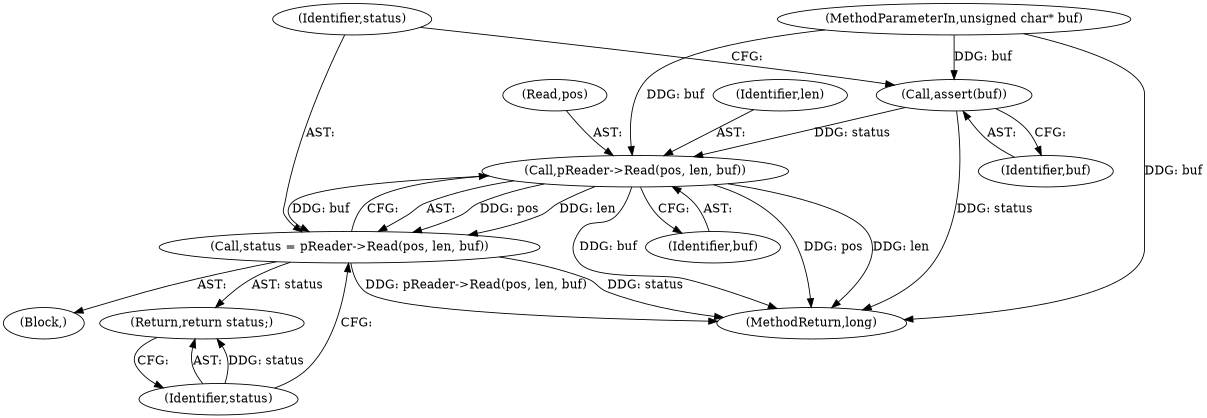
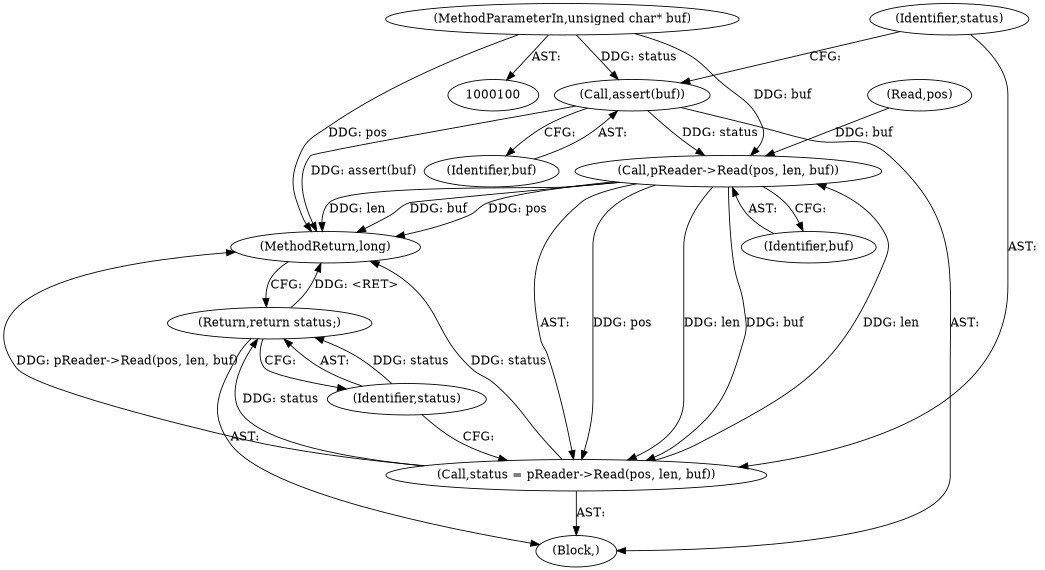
(983, 57) -> (639, 57)
none -> (493, 95)
(780, 95) -> none
(610, 133) -> (864, 133)
(1174, 171) -> (358, 133)
(385, 209) -> (891, 323)
(995, 209) -> (364, 171)
none -> (272, 277)
(288, 285) -> (281, 399)
none -> (307, 291)
none -> (950, 372)
none -> (318, 493)
